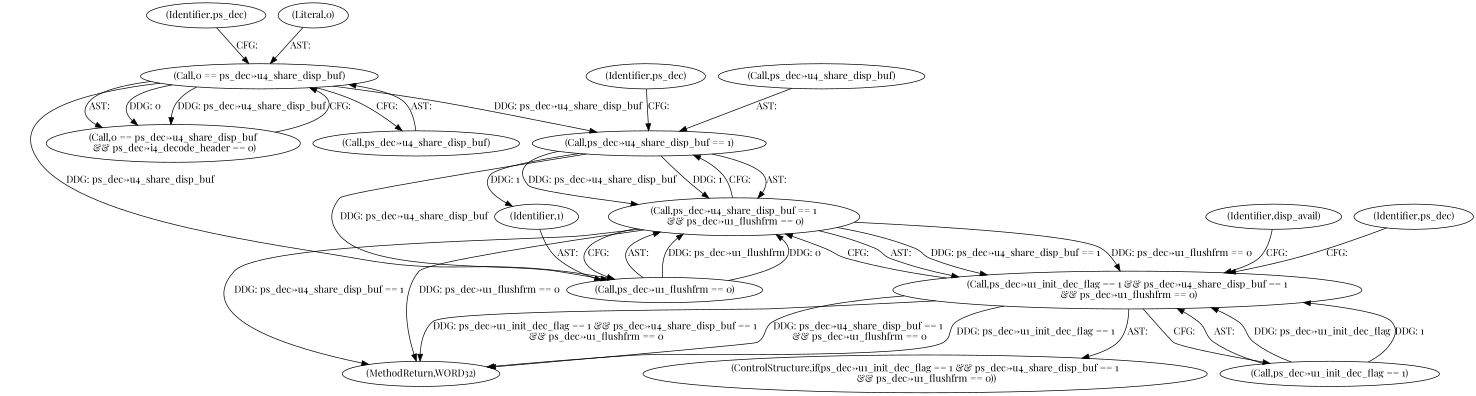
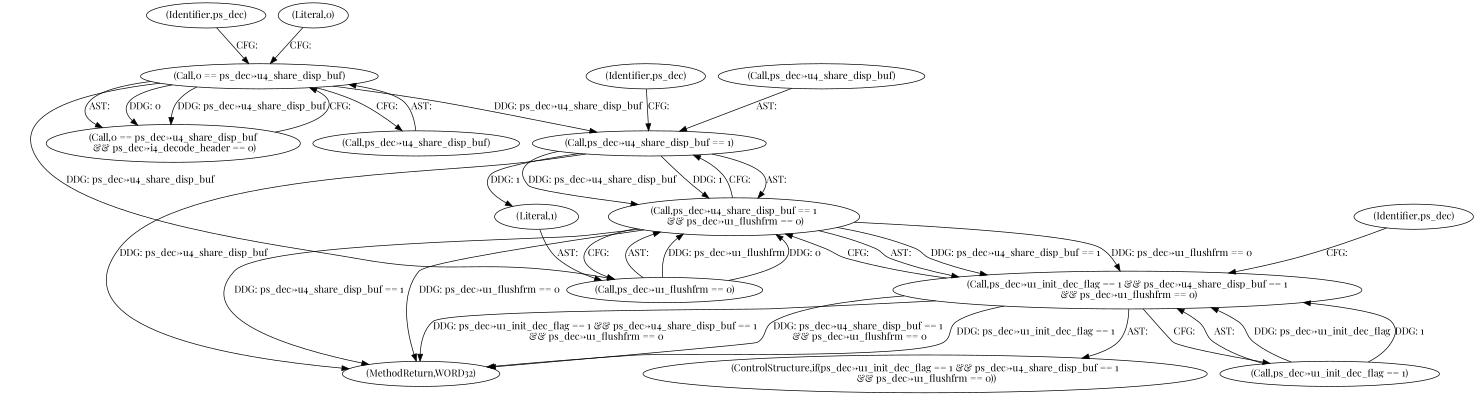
(302, 46) -> (302, 46)
(537, 217) -> (537, 217)
(1274, 217) -> none
(334, 225) -> (199, 204)
